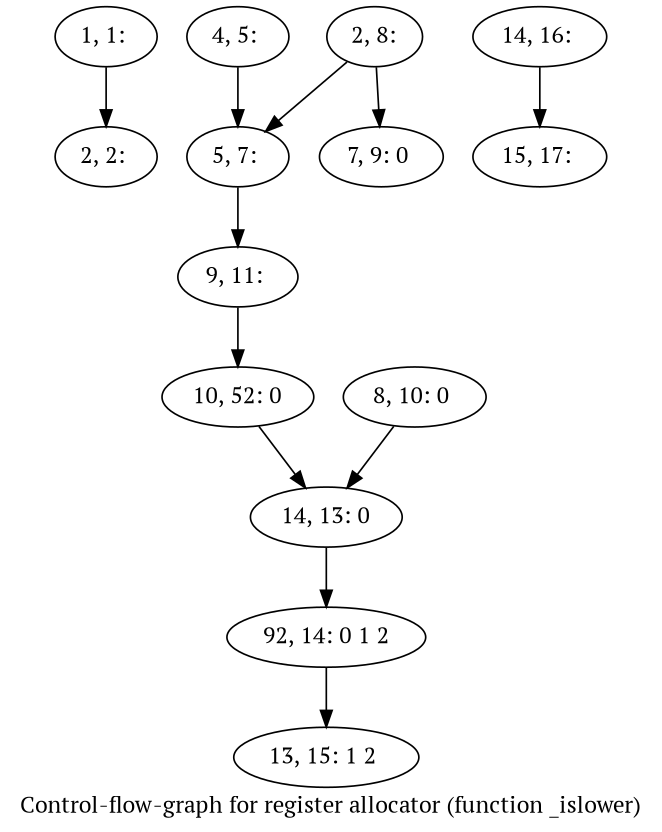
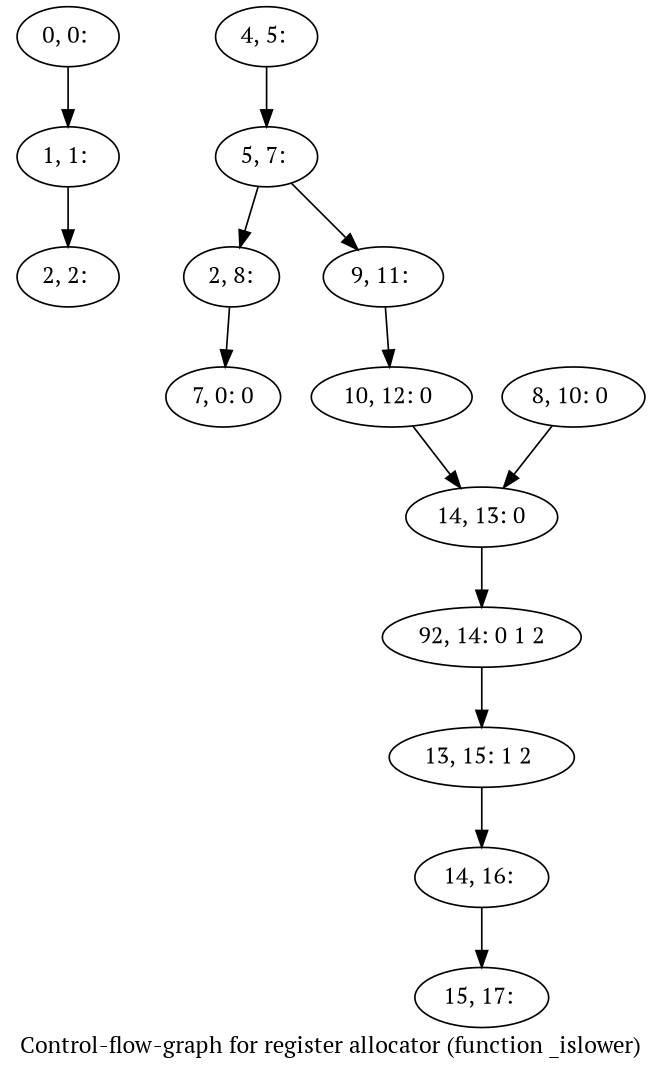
none -> (68, 37)
(313, 91) -> (251, 209)
(381, 157) -> (223, 397)
(238, 397) -> (392, 397)
none -> (482, 809)
